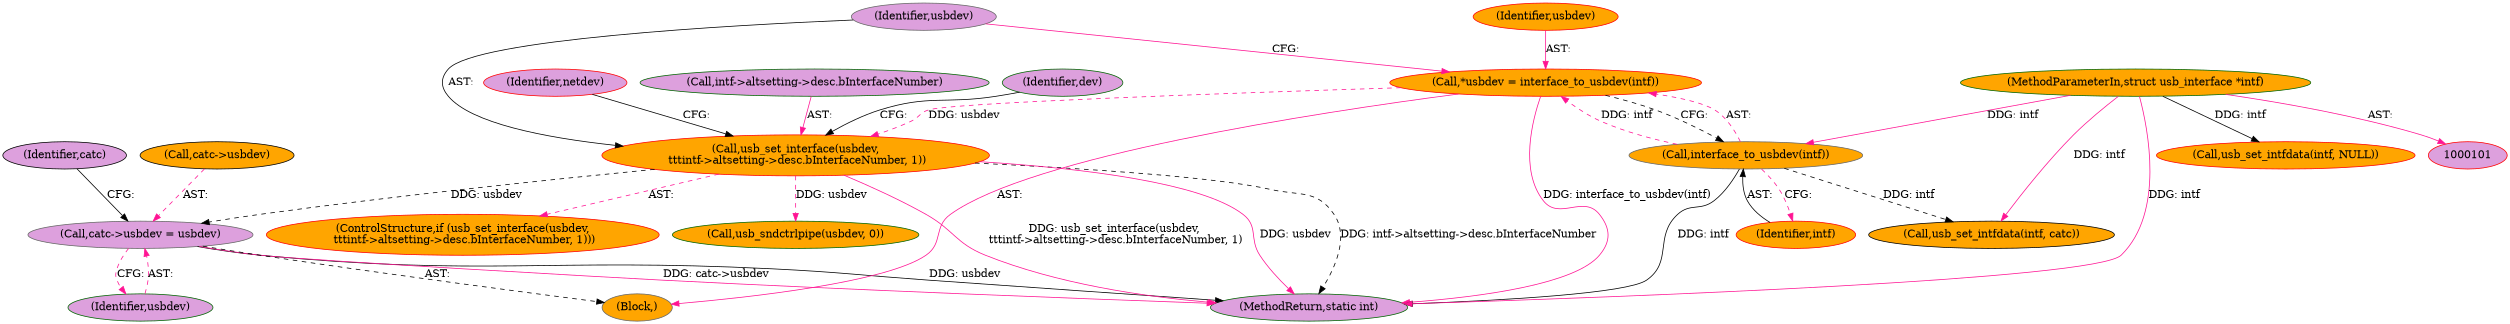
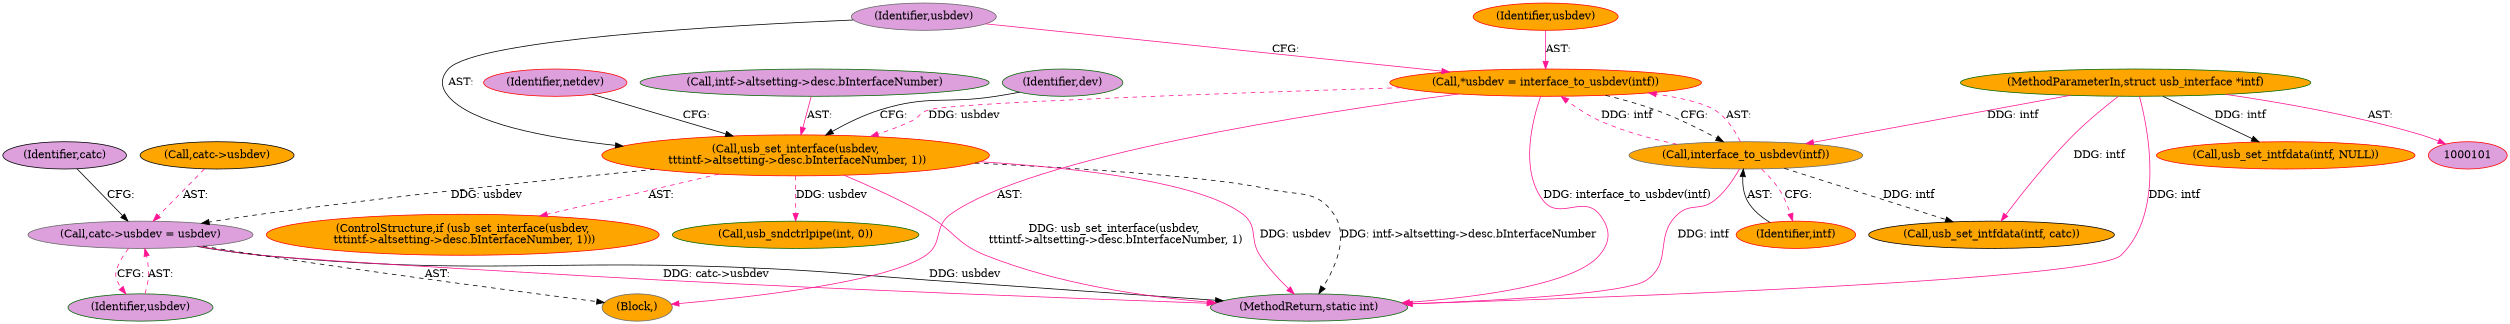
(796, 235) -> (796, 235)
(1608, 290) -> (1608, 290)
